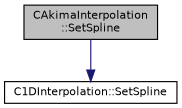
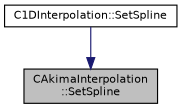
(91, 55) -> (91, 42)
